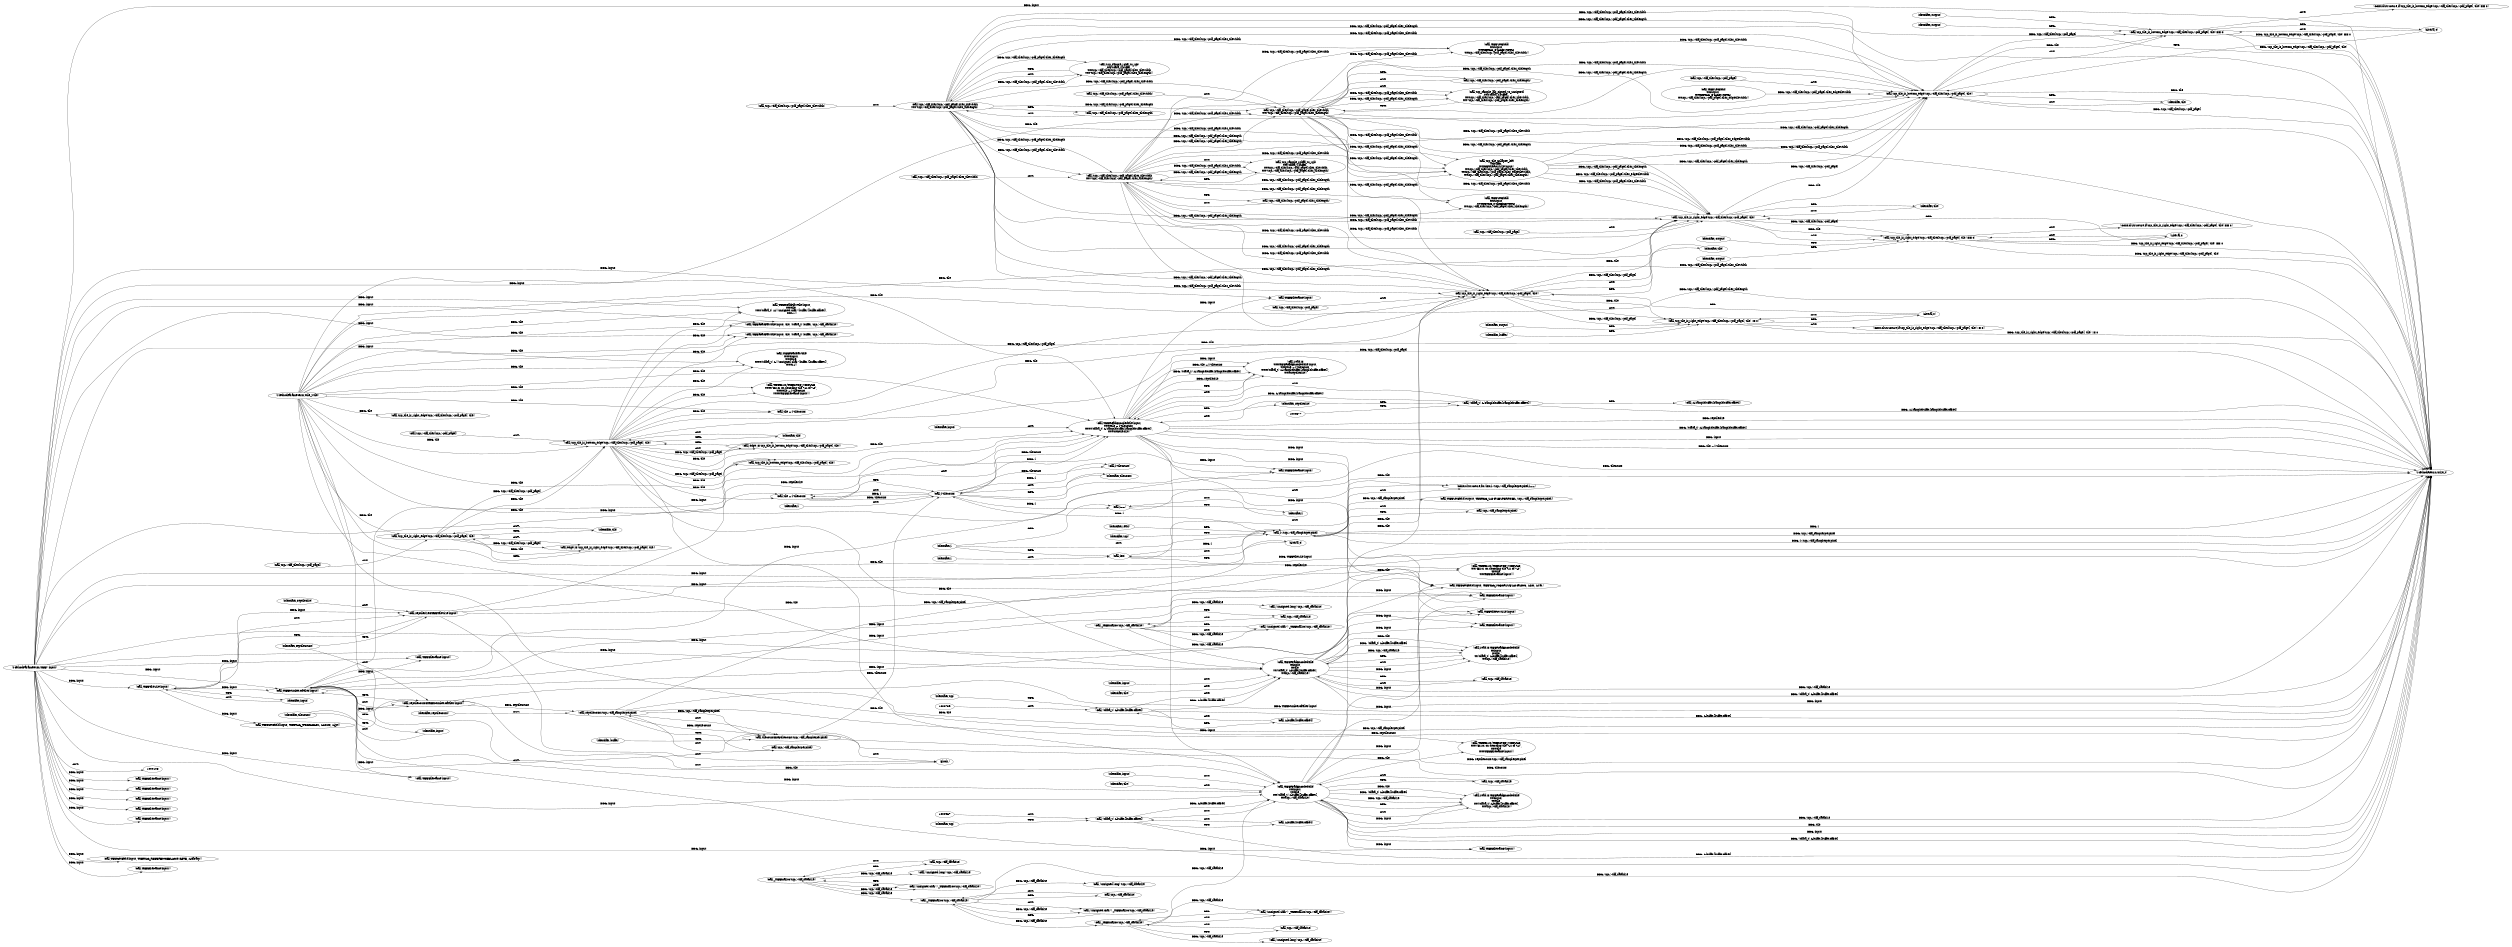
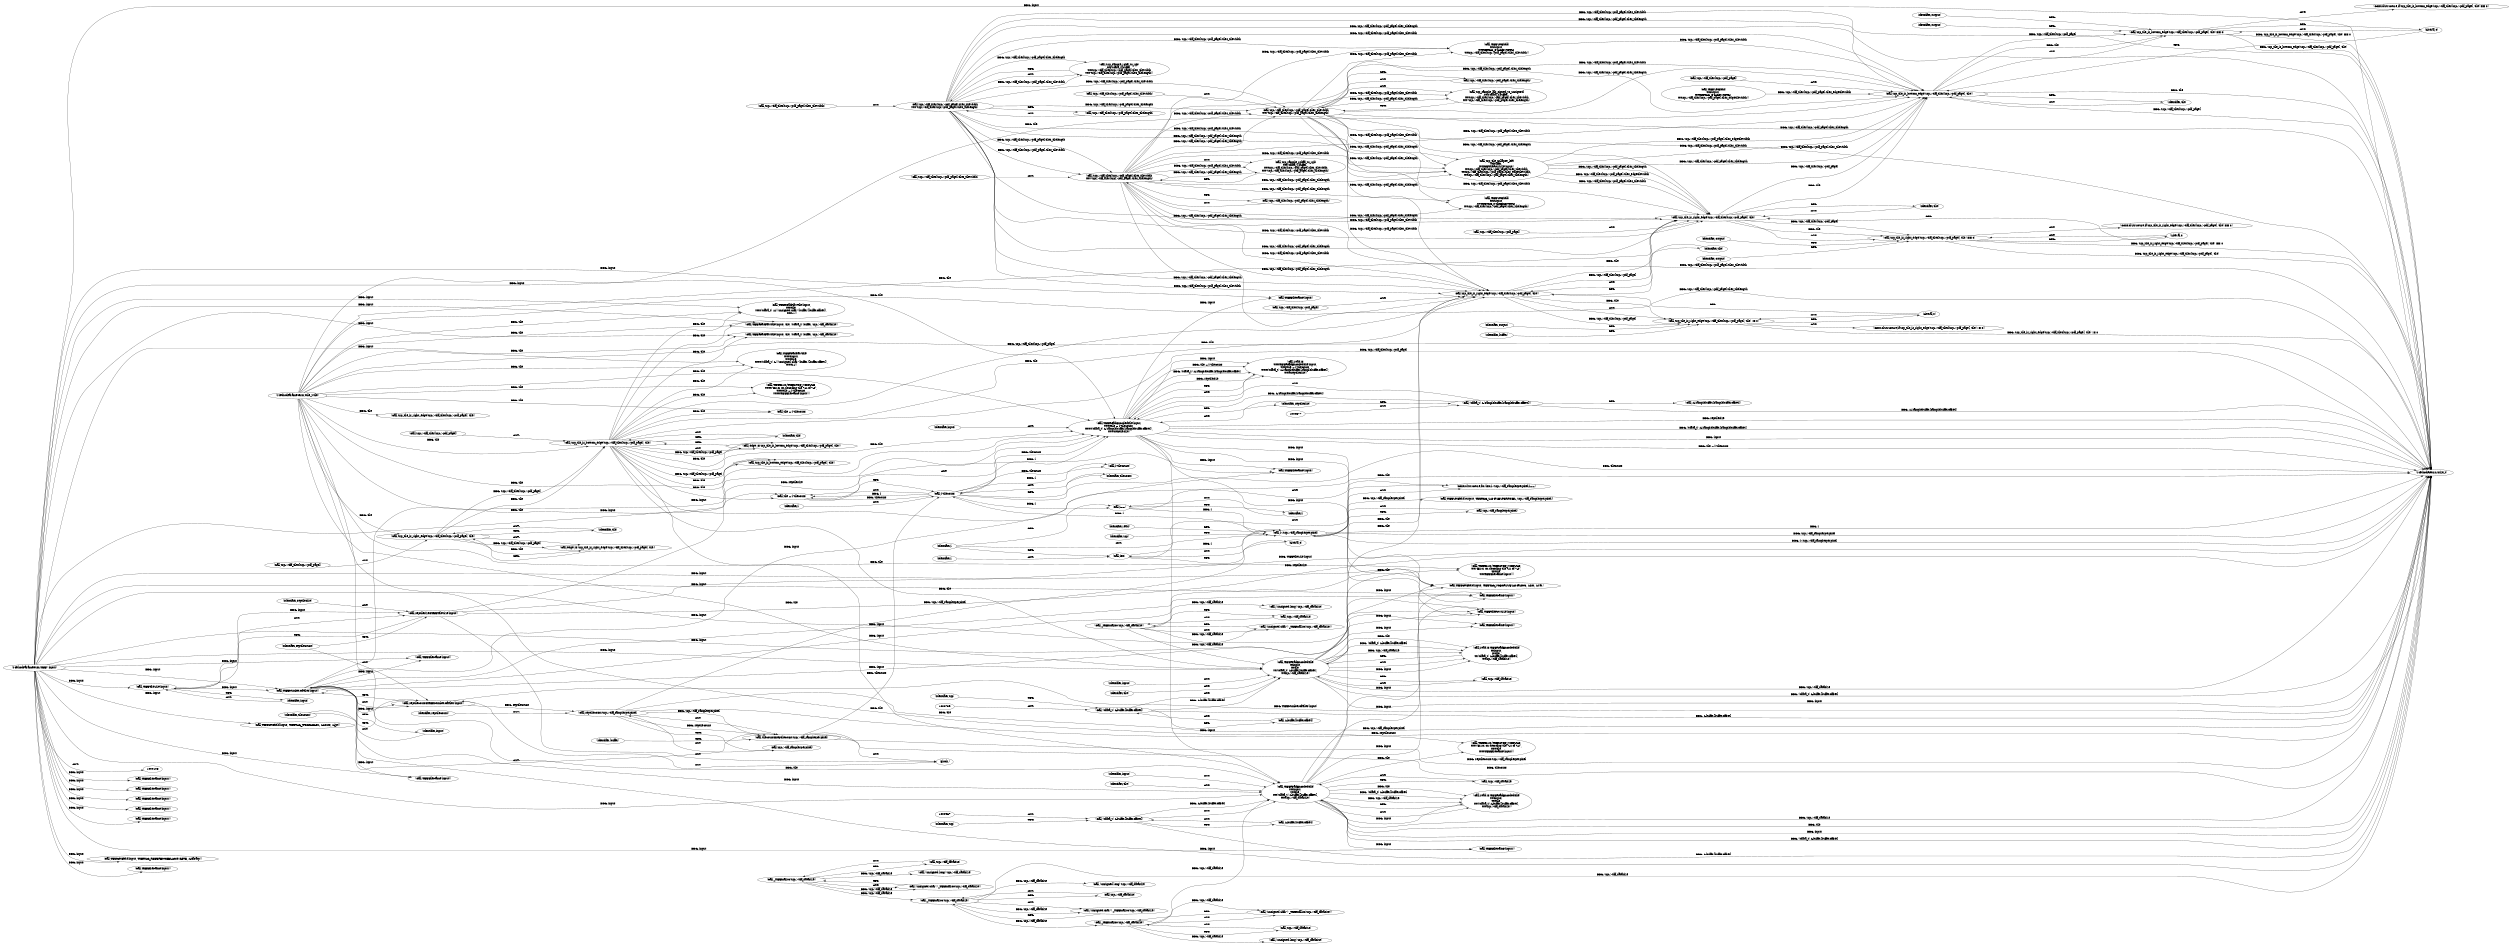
(1384, 406) -> (1384, 406)
none -> (1208, 511)
none -> (760, 623)
(205, 710) -> (141, 709)
